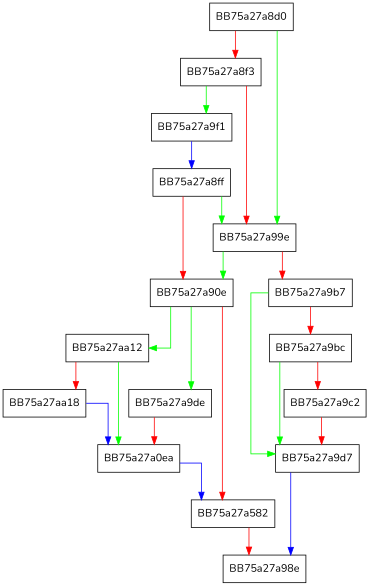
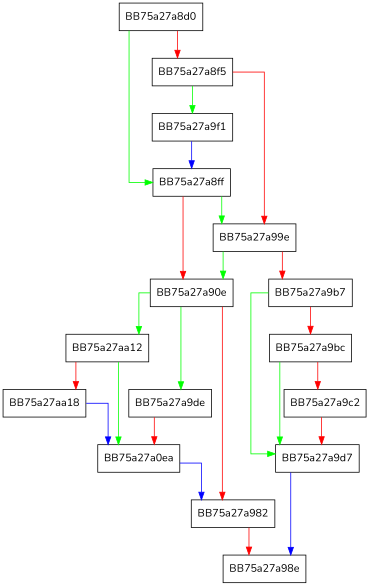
(221, 72) -> (192, 72)
(277, 123) -> (129, 115)
(233, 514) -> (233, 514)
